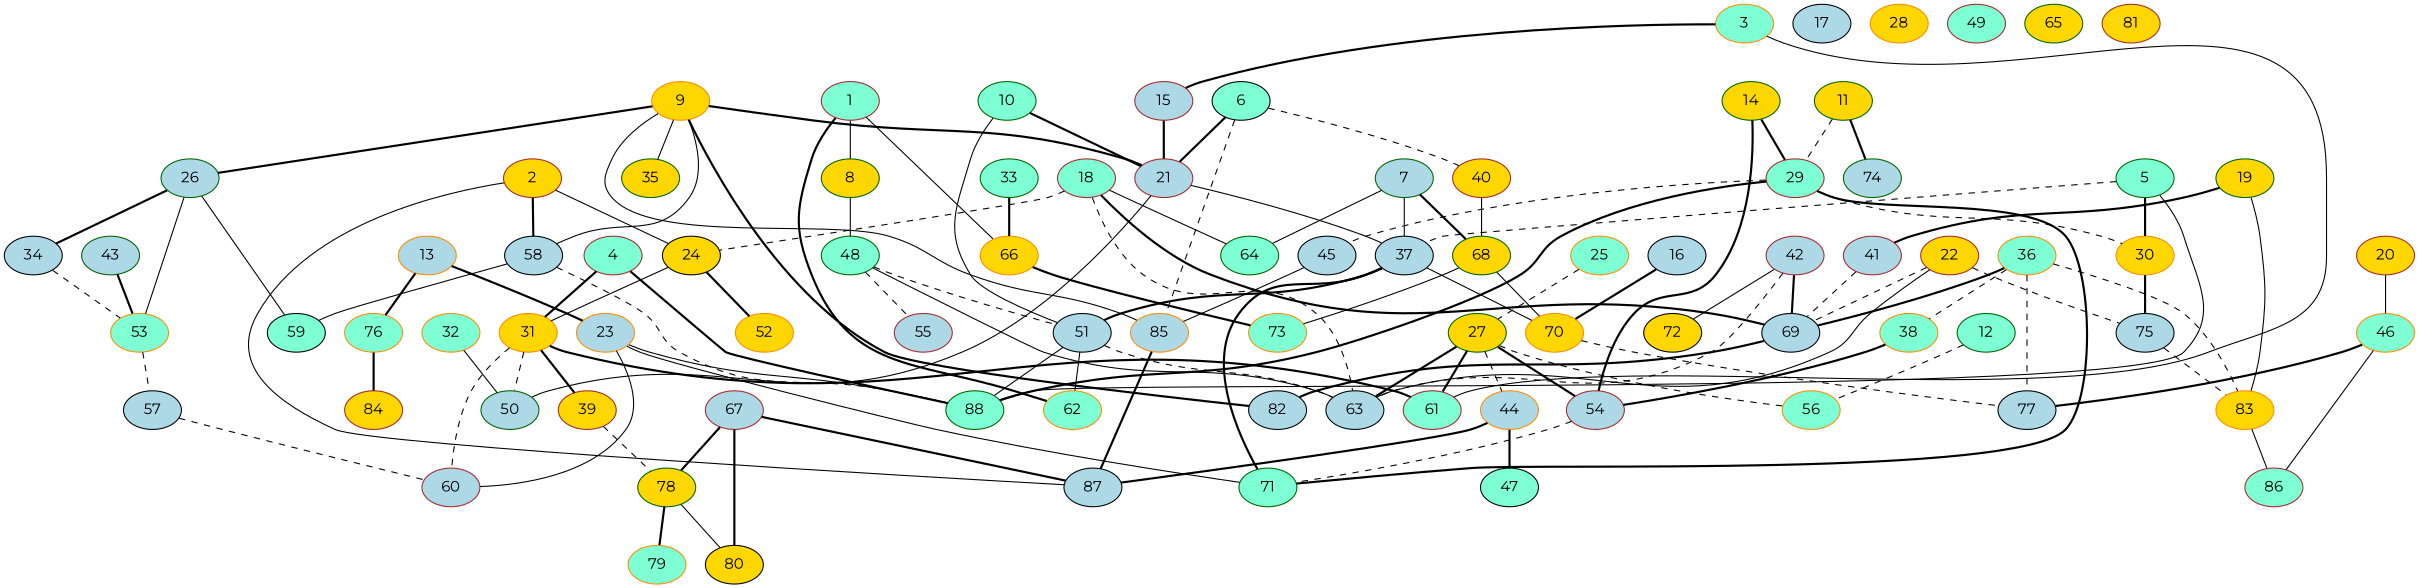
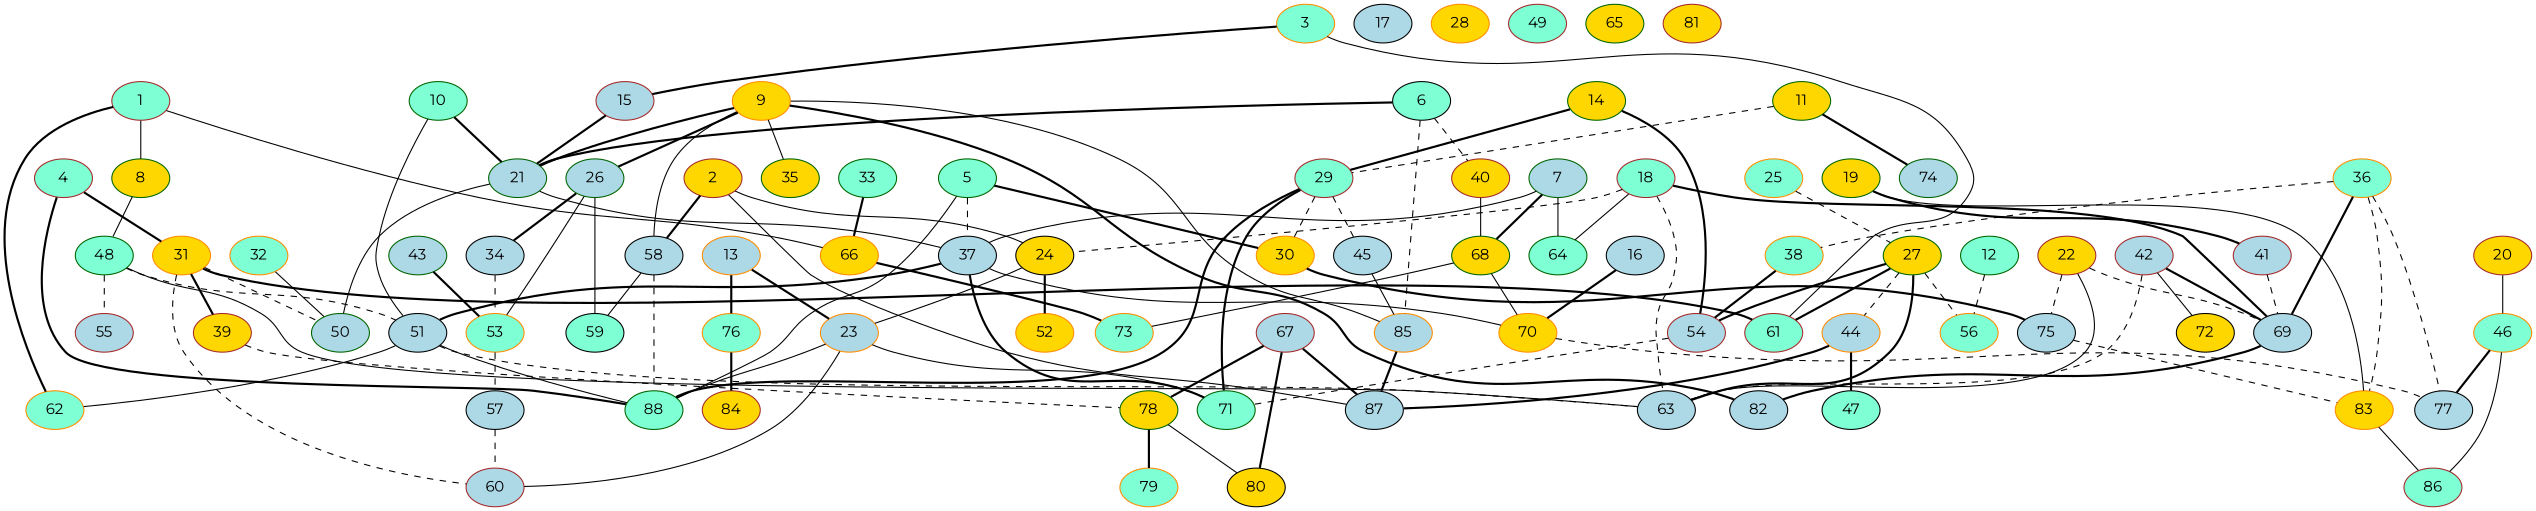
(1164, 178) -> (518, 178)
(618, 290) -> (934, 303)
